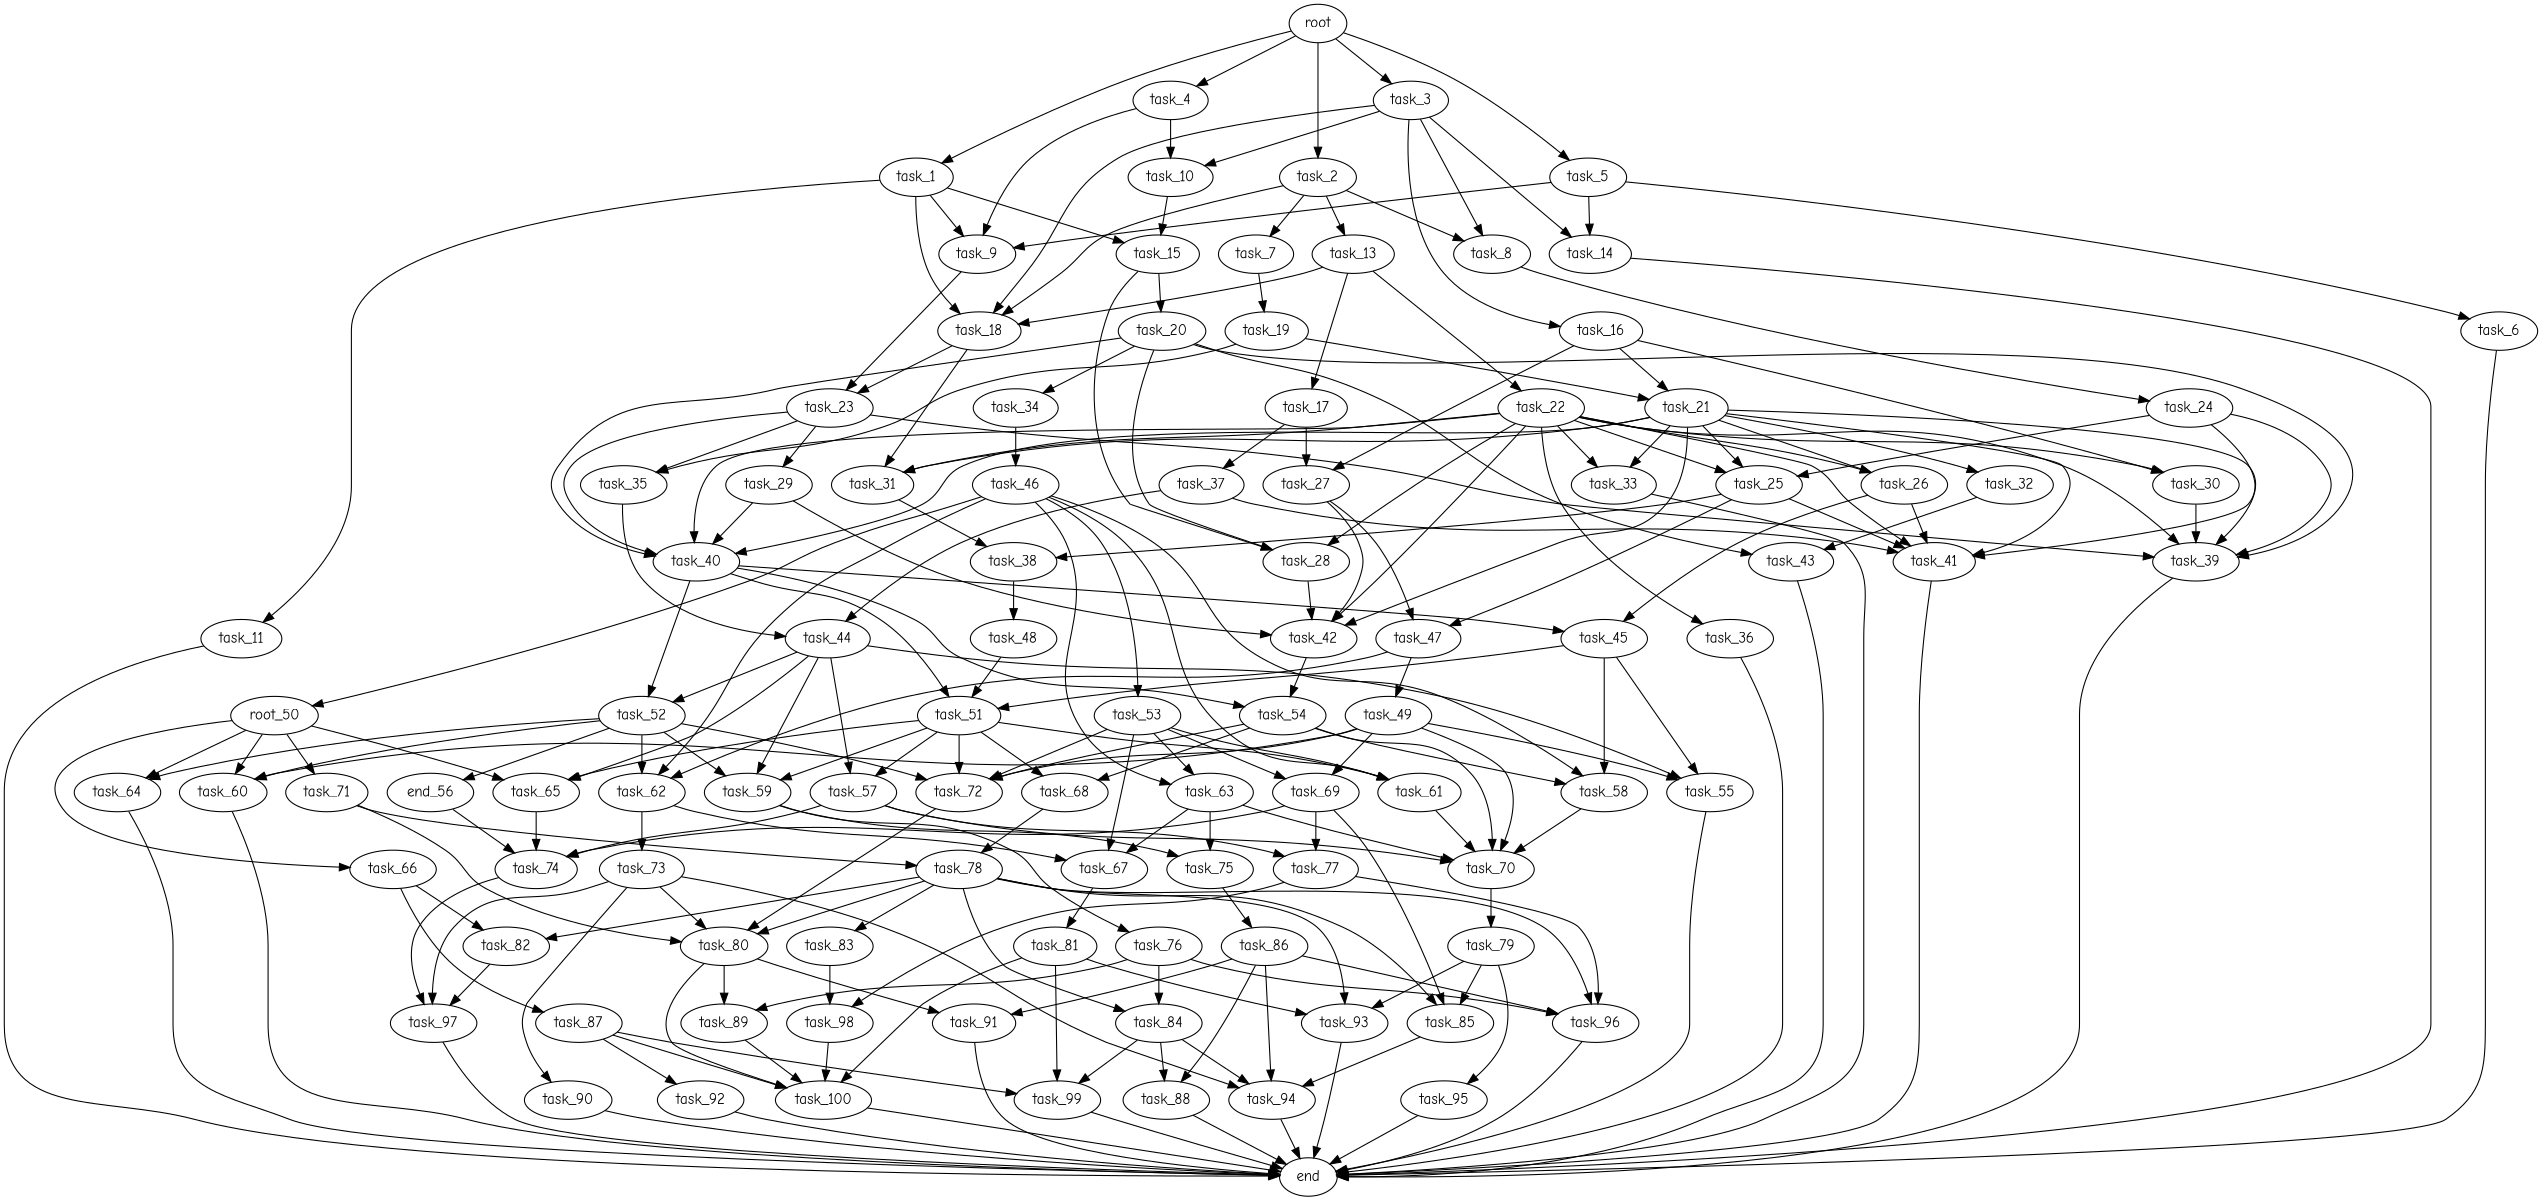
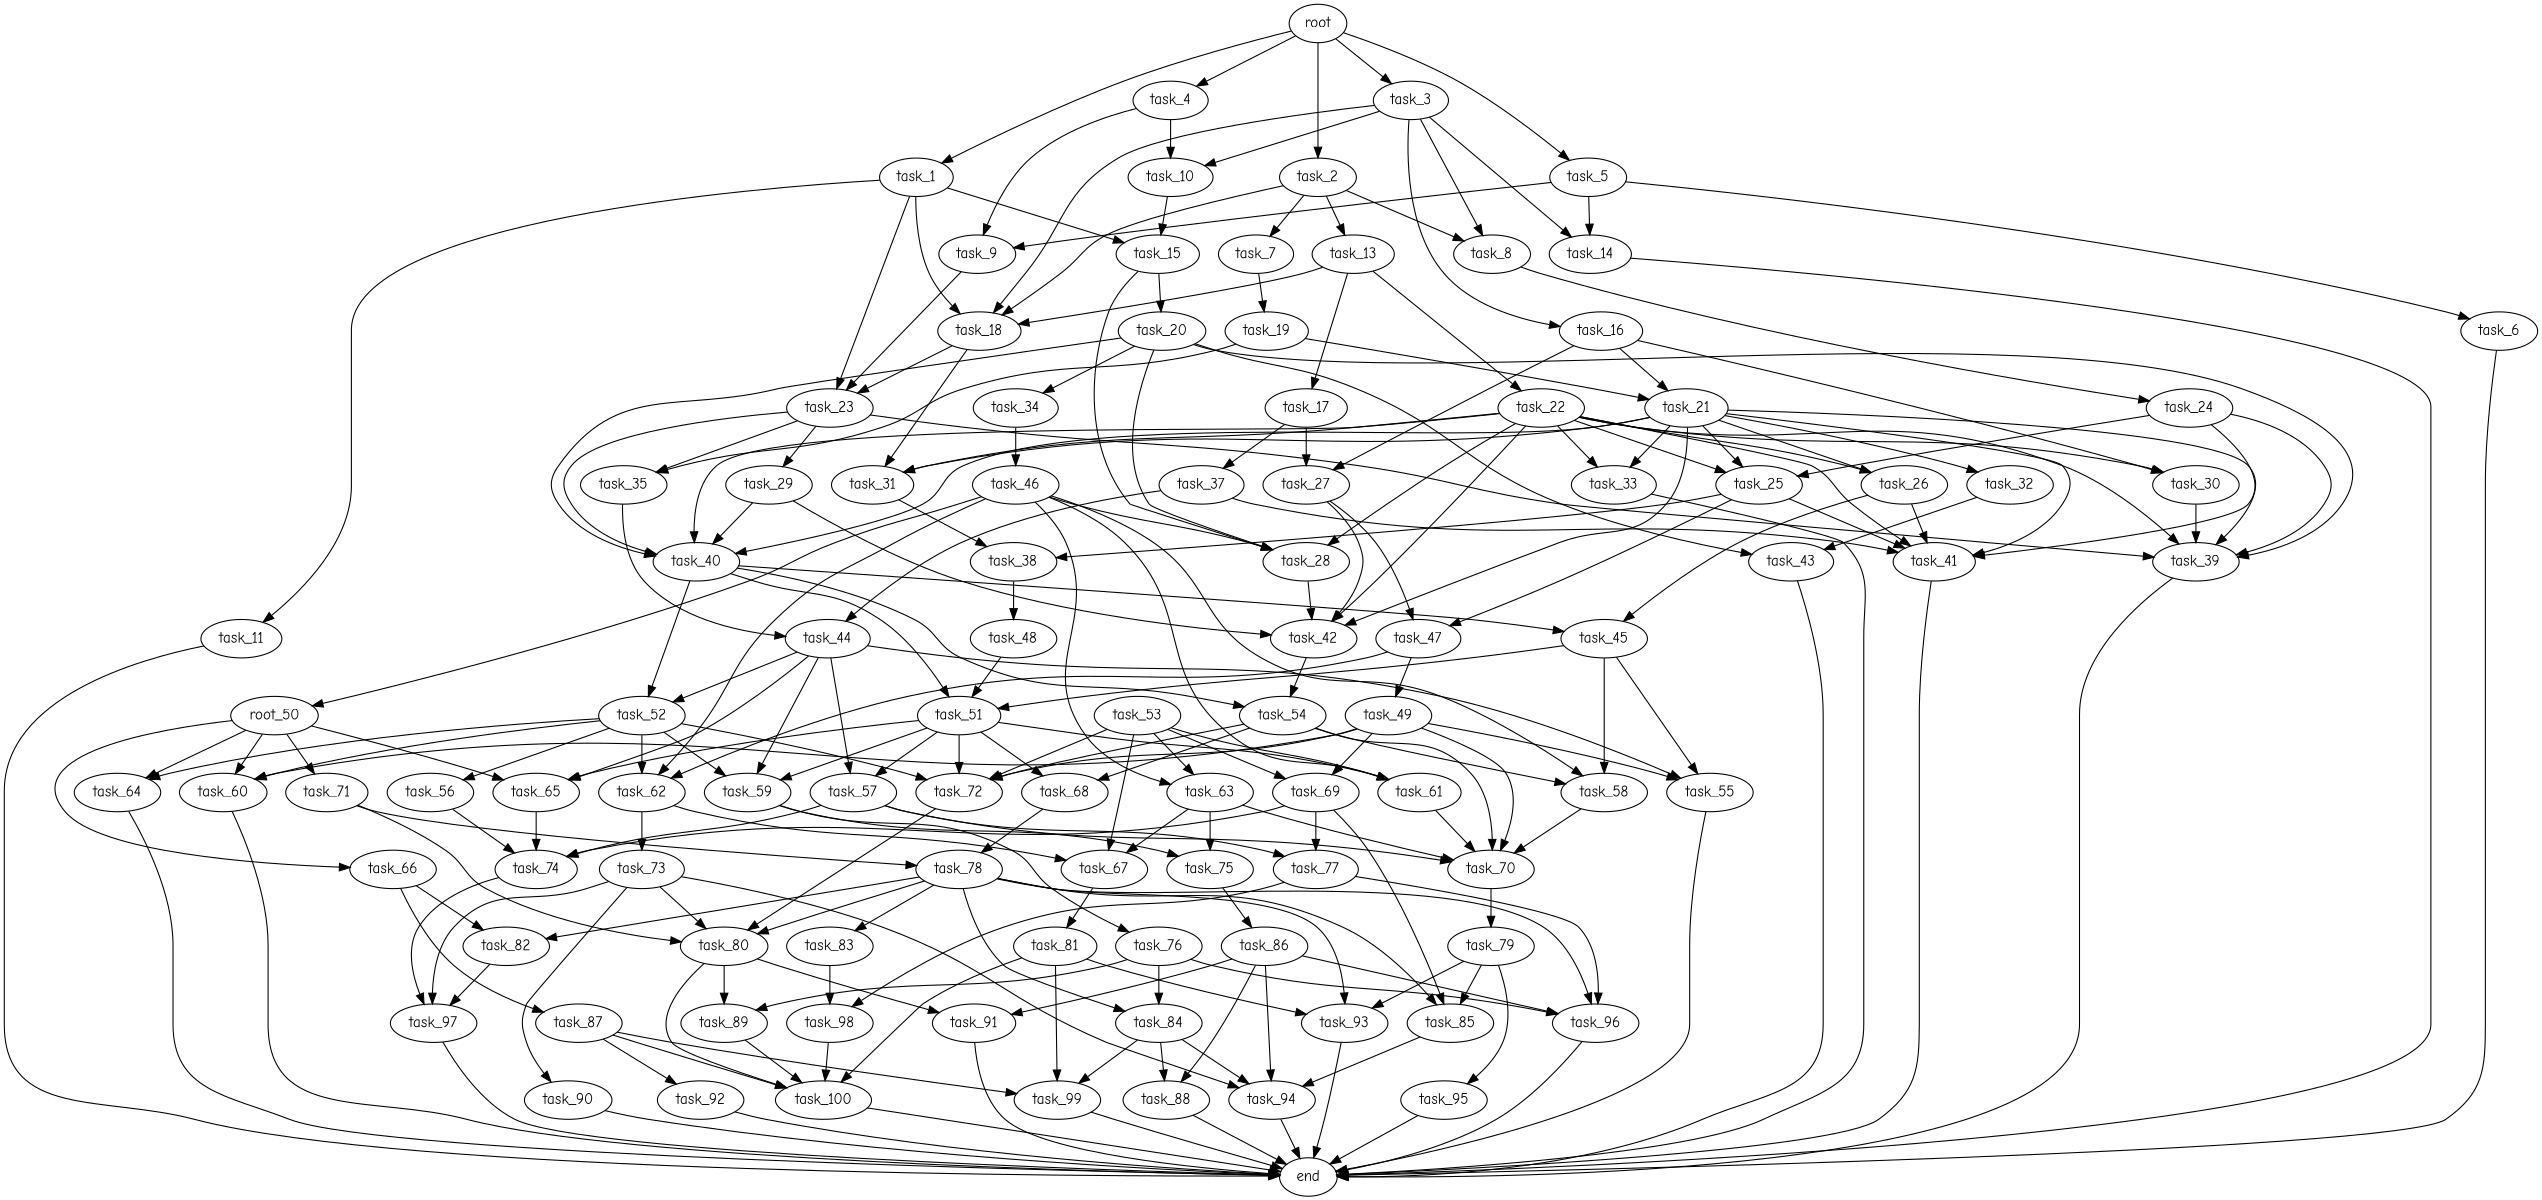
(943, 212) -> (875, 287)
(1119, 577) -> (1156, 522)
(1730, 639) -> none
(430, 792) -> (430, 792)
